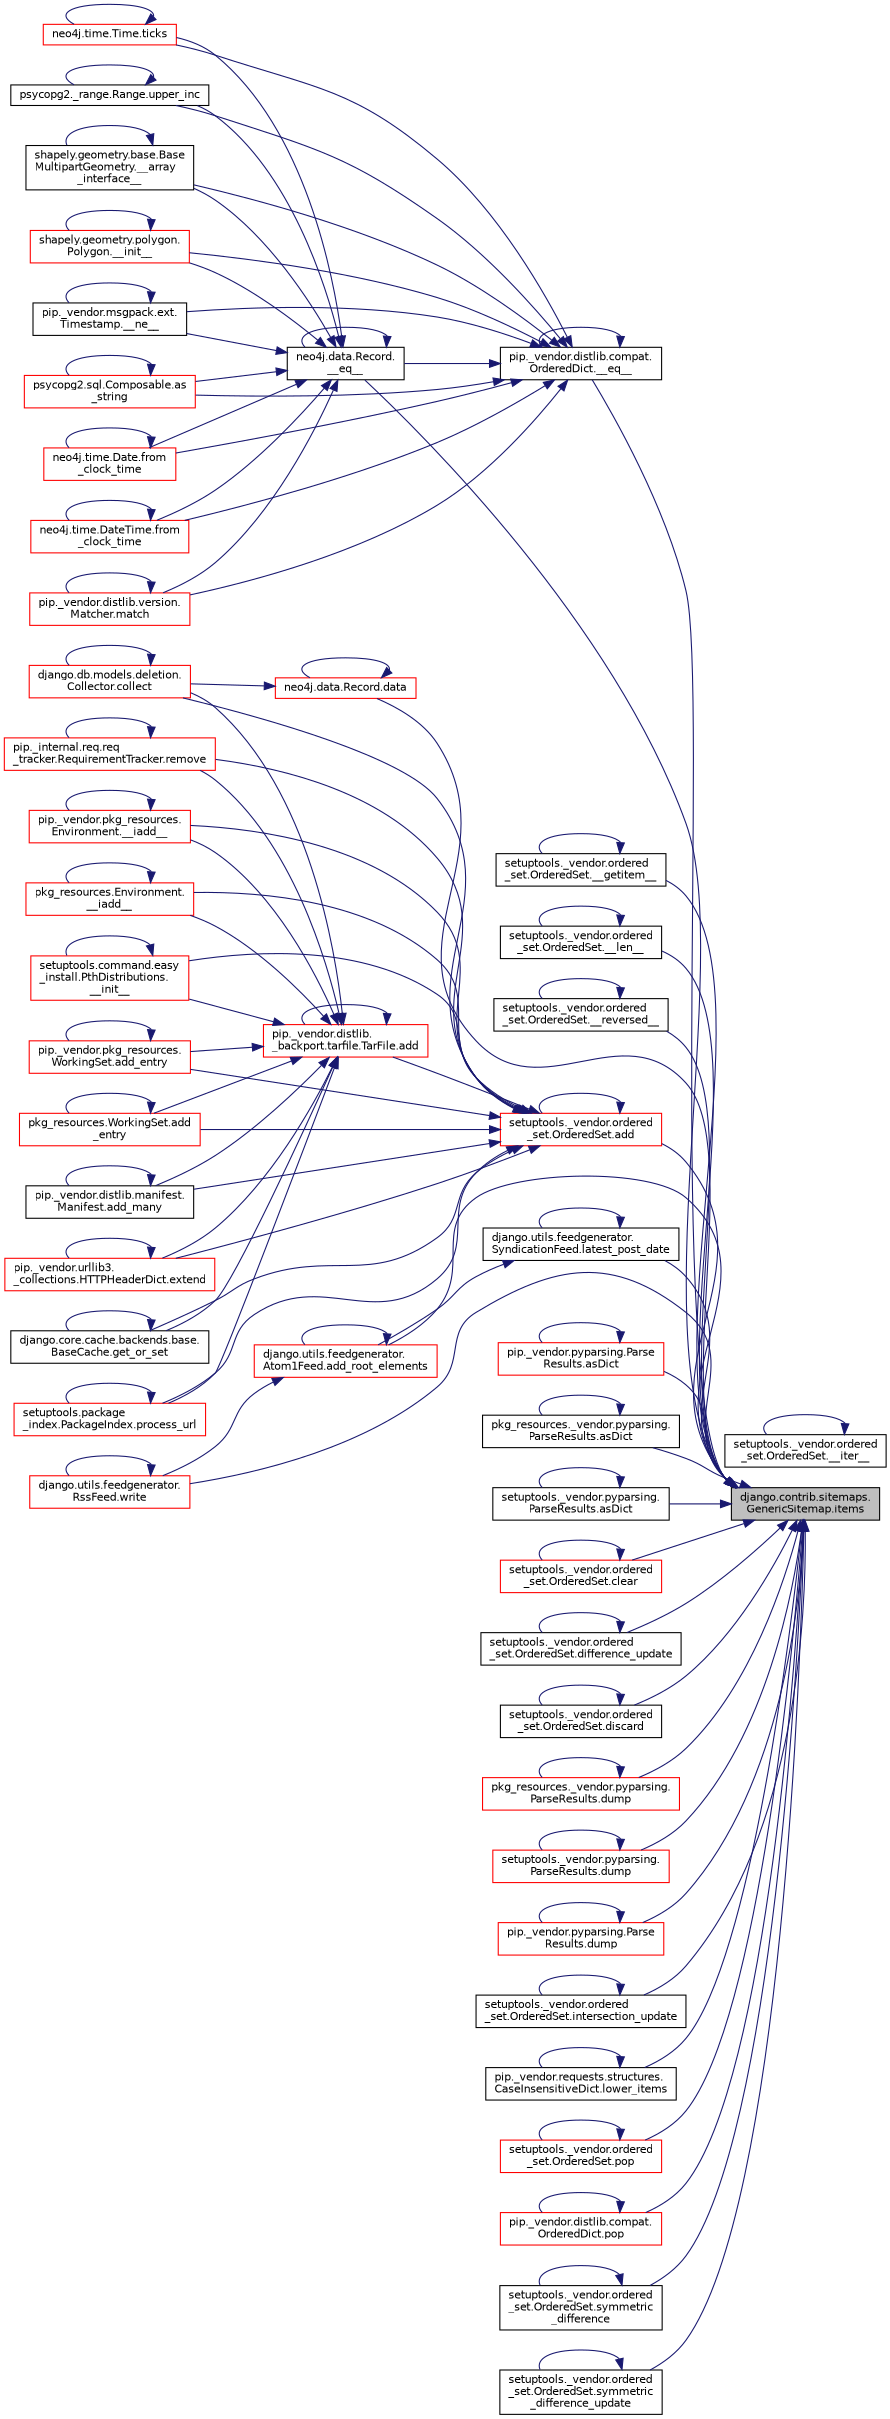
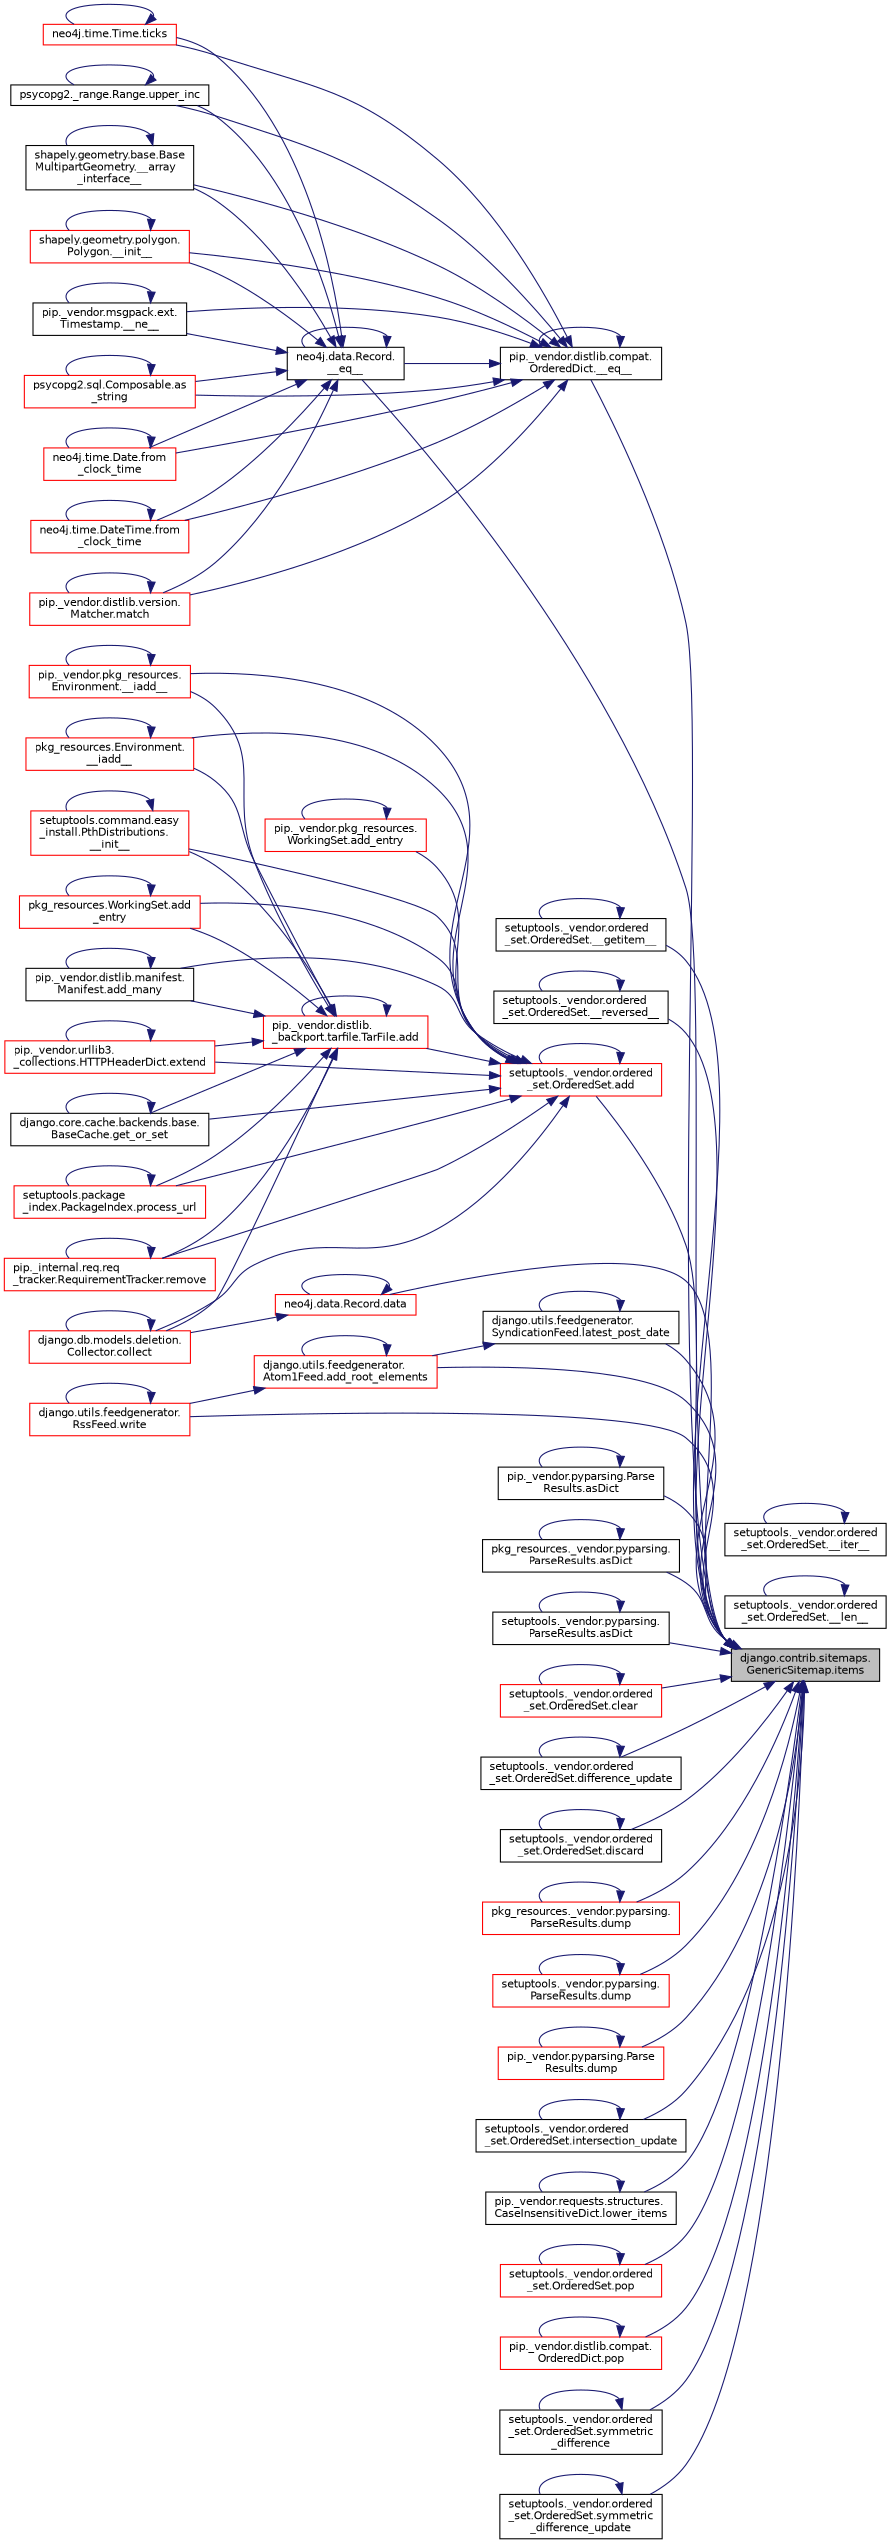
(221, 1049) -> none
(707, 1209) -> none
(581, 1359) -> (581, 1483)
